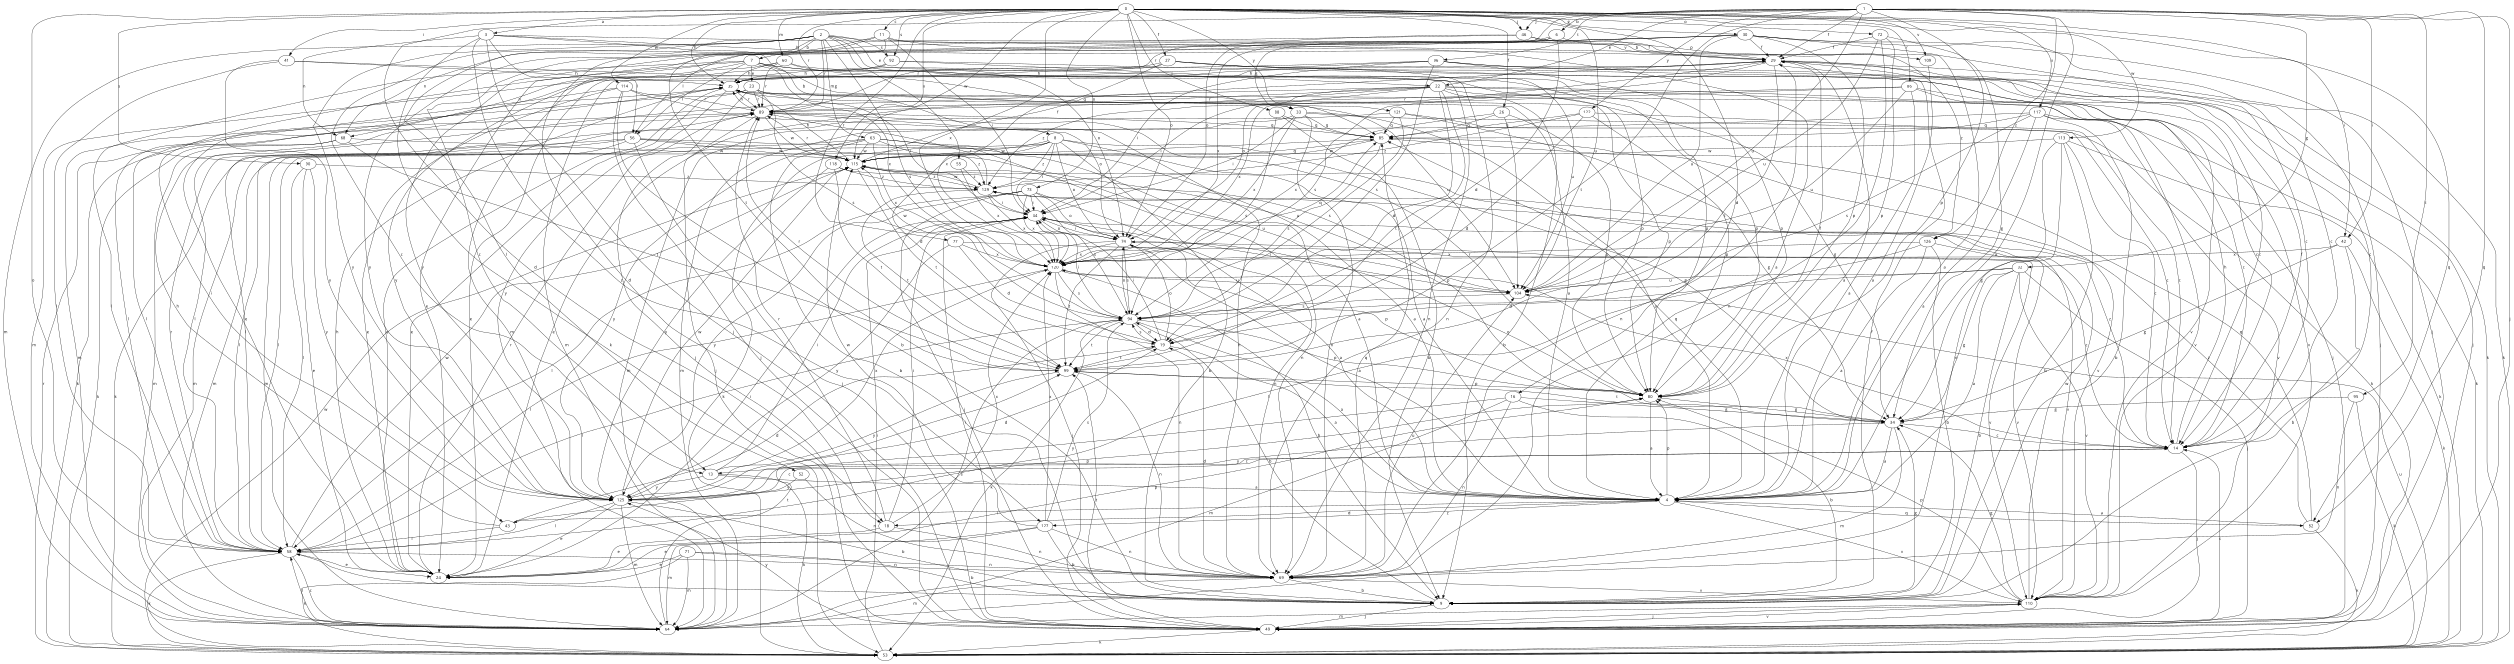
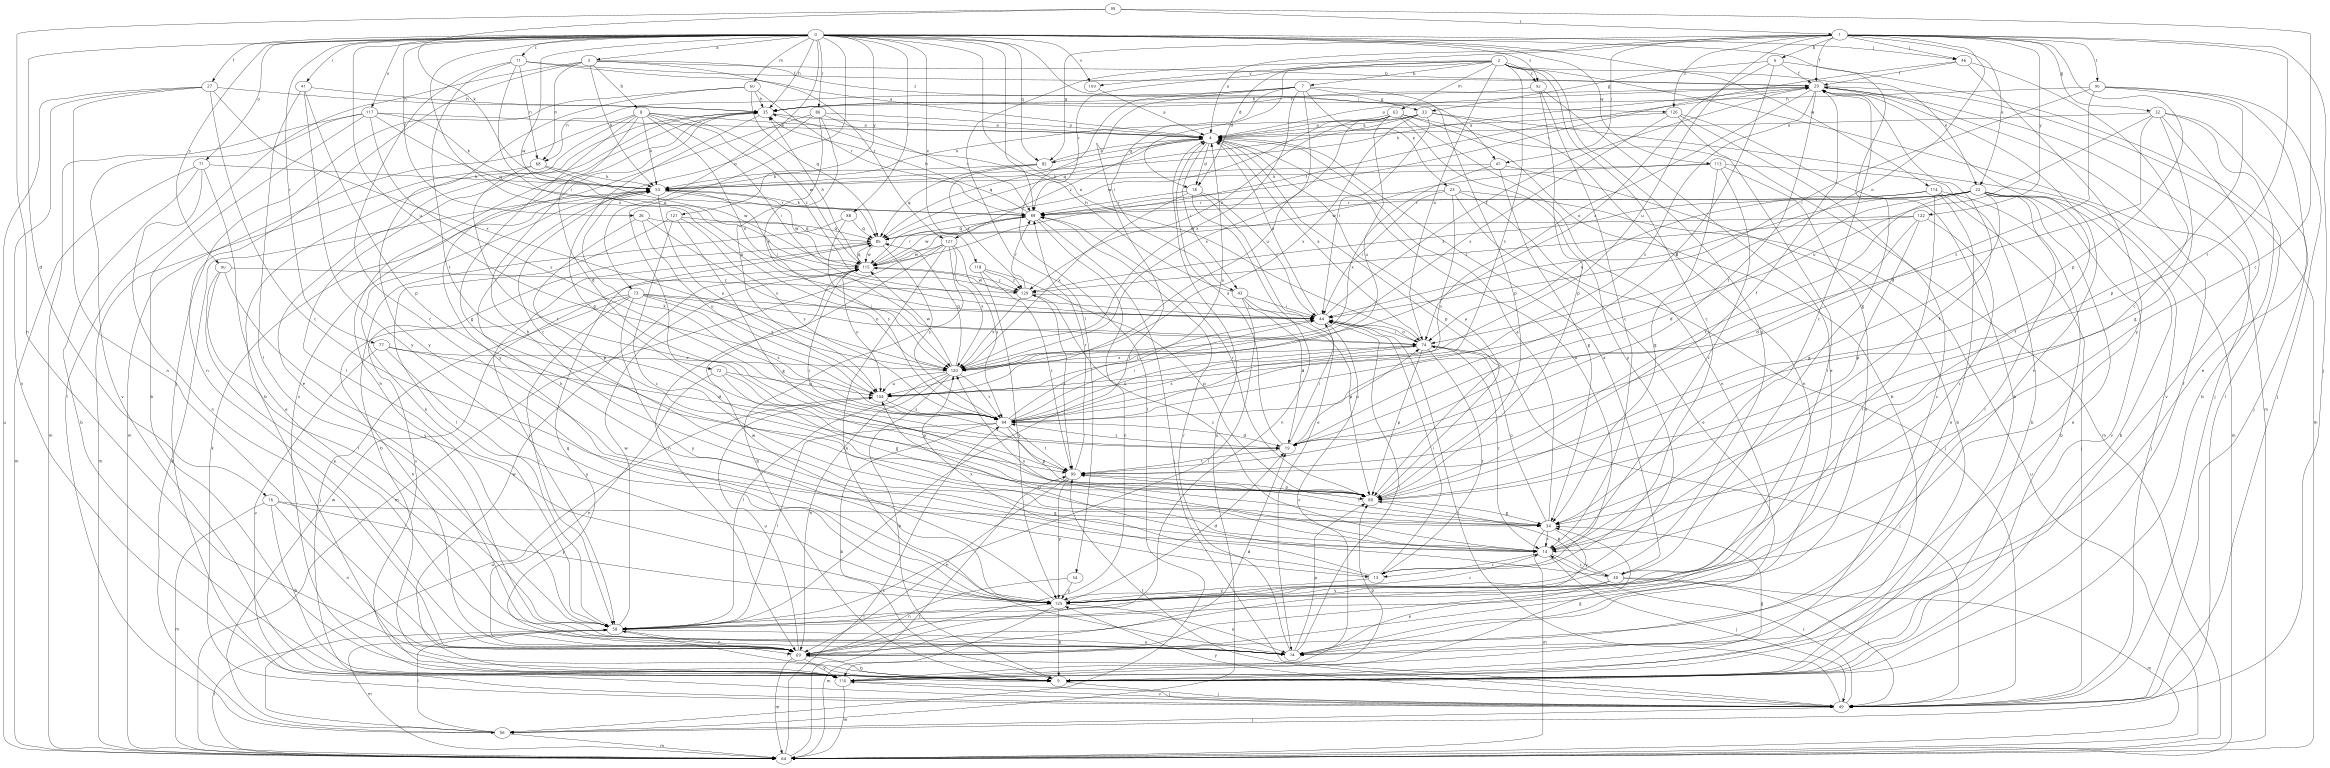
(229, 18) -> (473, 38)
(2322, 18) -> (1475, 22)
(1828, 47) -> (1562, 163)
(1637, 48) -> (795, 74)
(1692, 48) -> (1799, 74)
(1172, 74) -> (1788, 99)
(2222, 93) -> (1578, 566)
(745, 99) -> none
(1342, 112) -> (1186, 356)
(232, 157) -> none
(959, 164) -> none
(1072, 295) -> (1477, 480)
none -> (1279, 306)
(34, 345) -> (5, 423)
(80, 358) -> (2032, 474)
(2056, 410) -> (2255, 268)
(1275, 472) -> (841, 566)
(801, 474) -> (1075, 578)
(937, 481) -> (1173, 720)
(1849, 542) -> none
(311, 591) -> (370, 694)
(2497, 636) -> none
